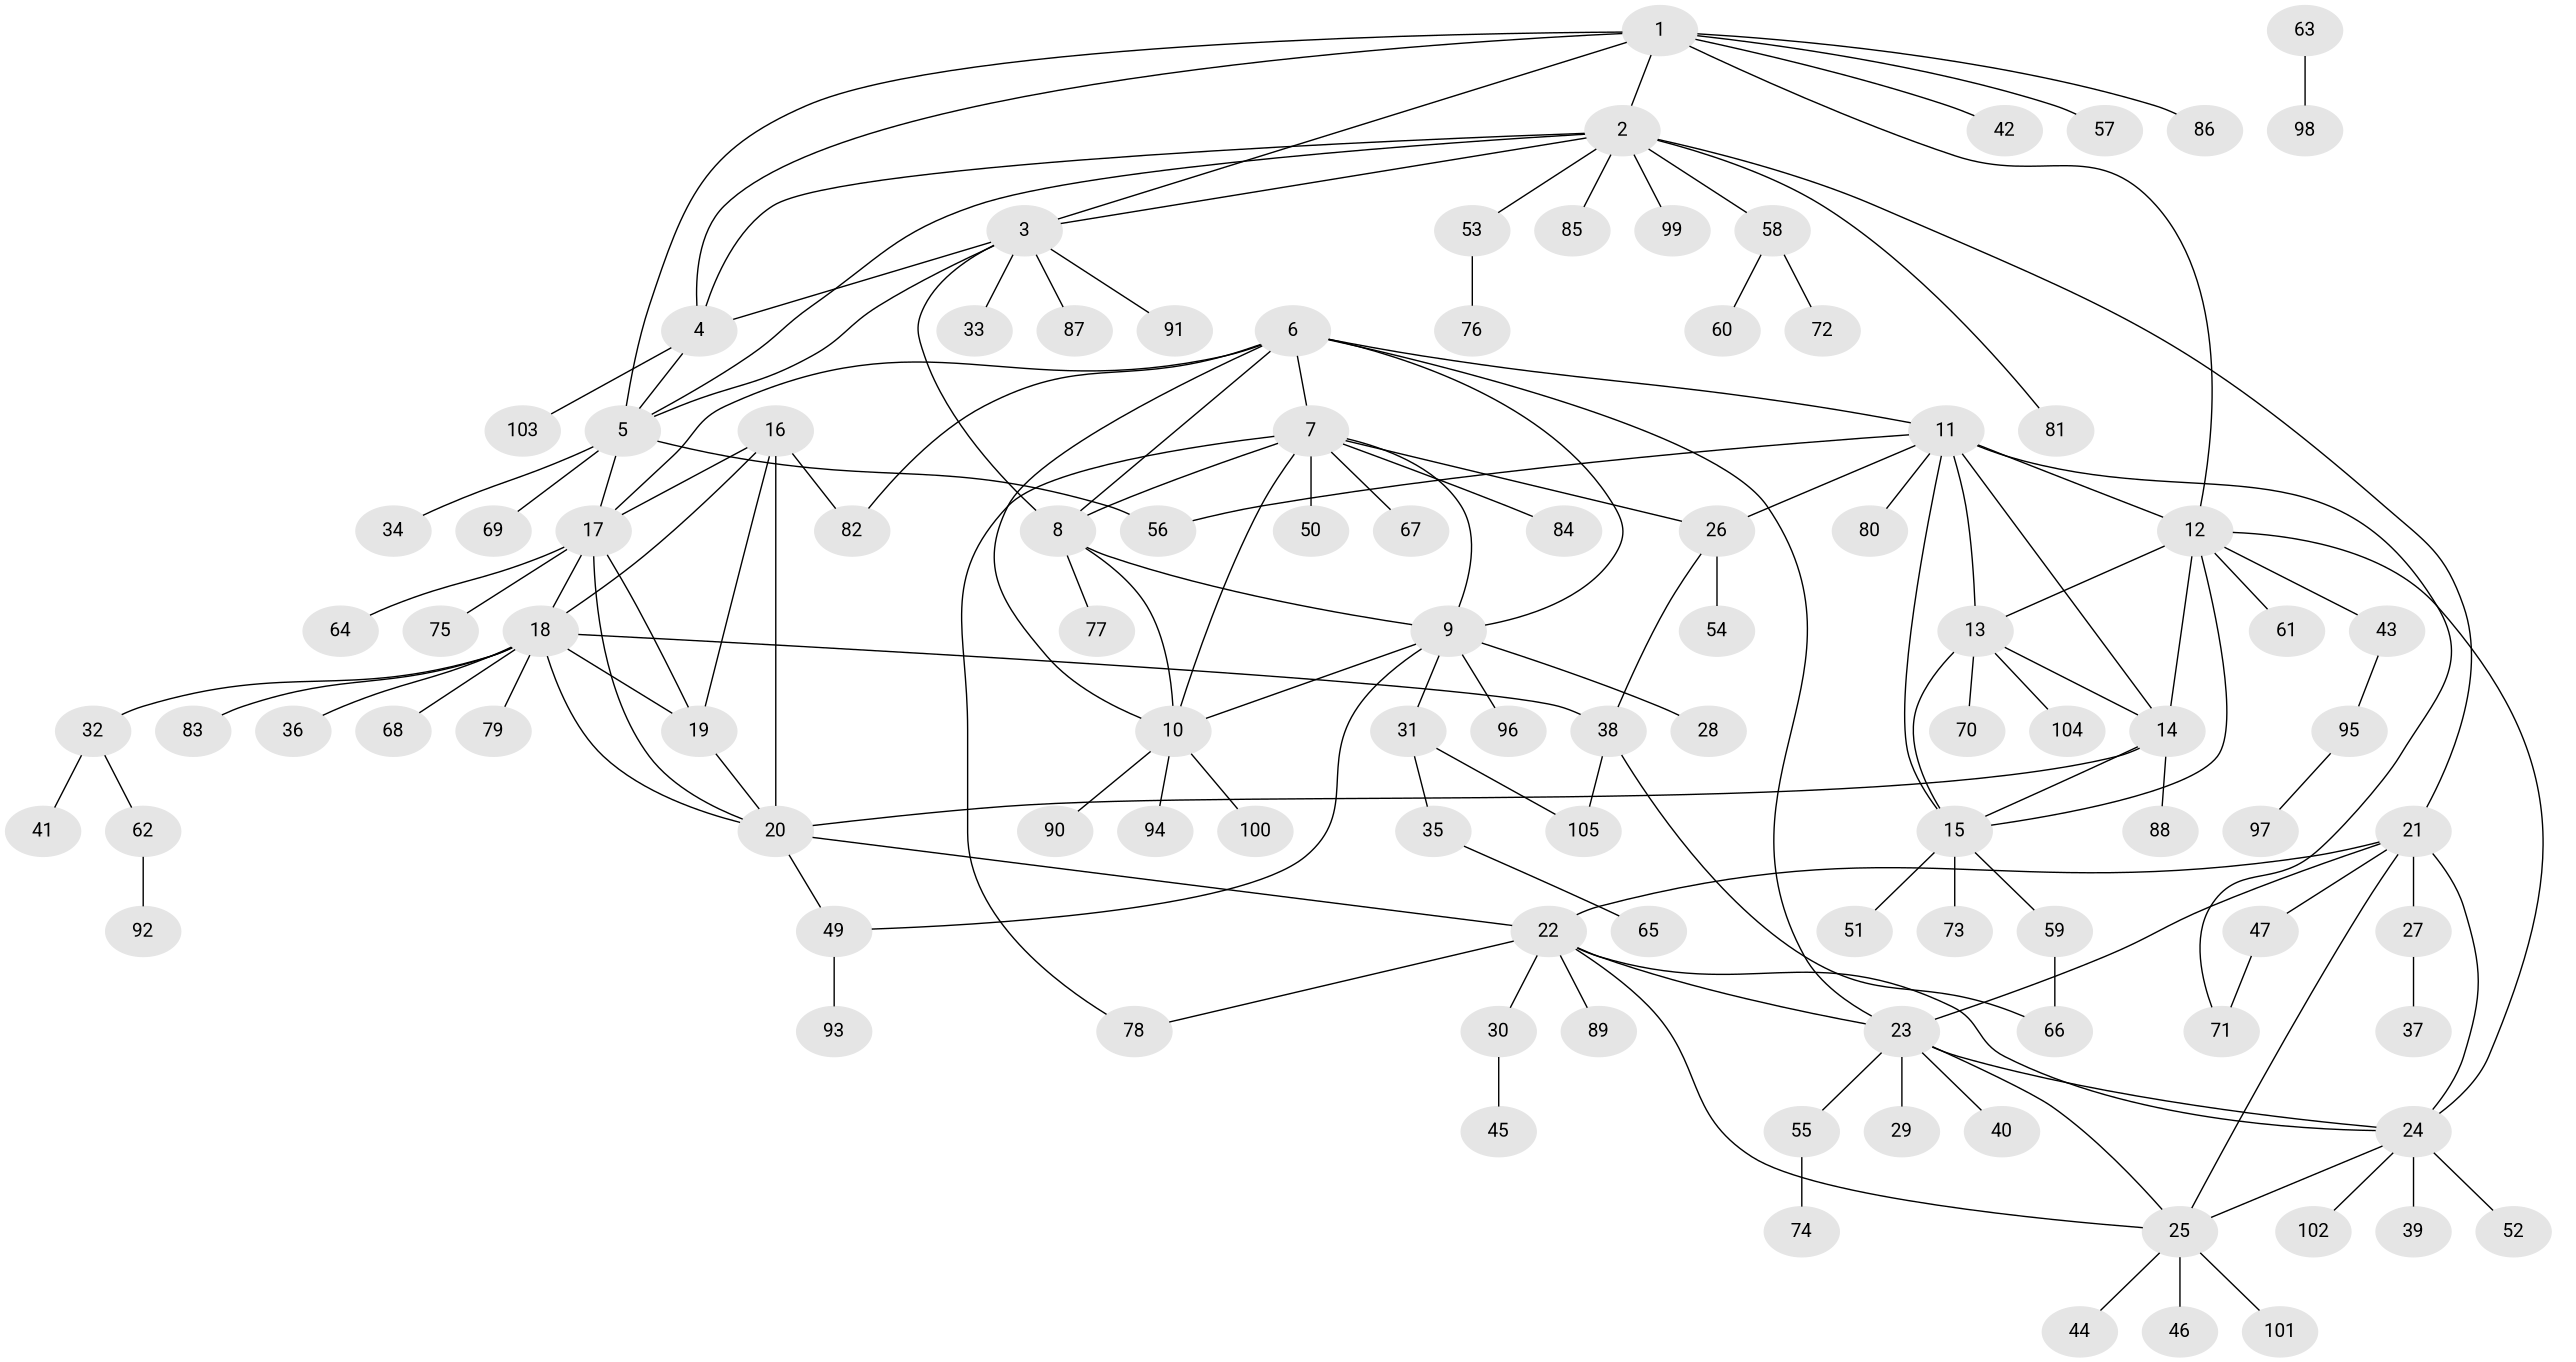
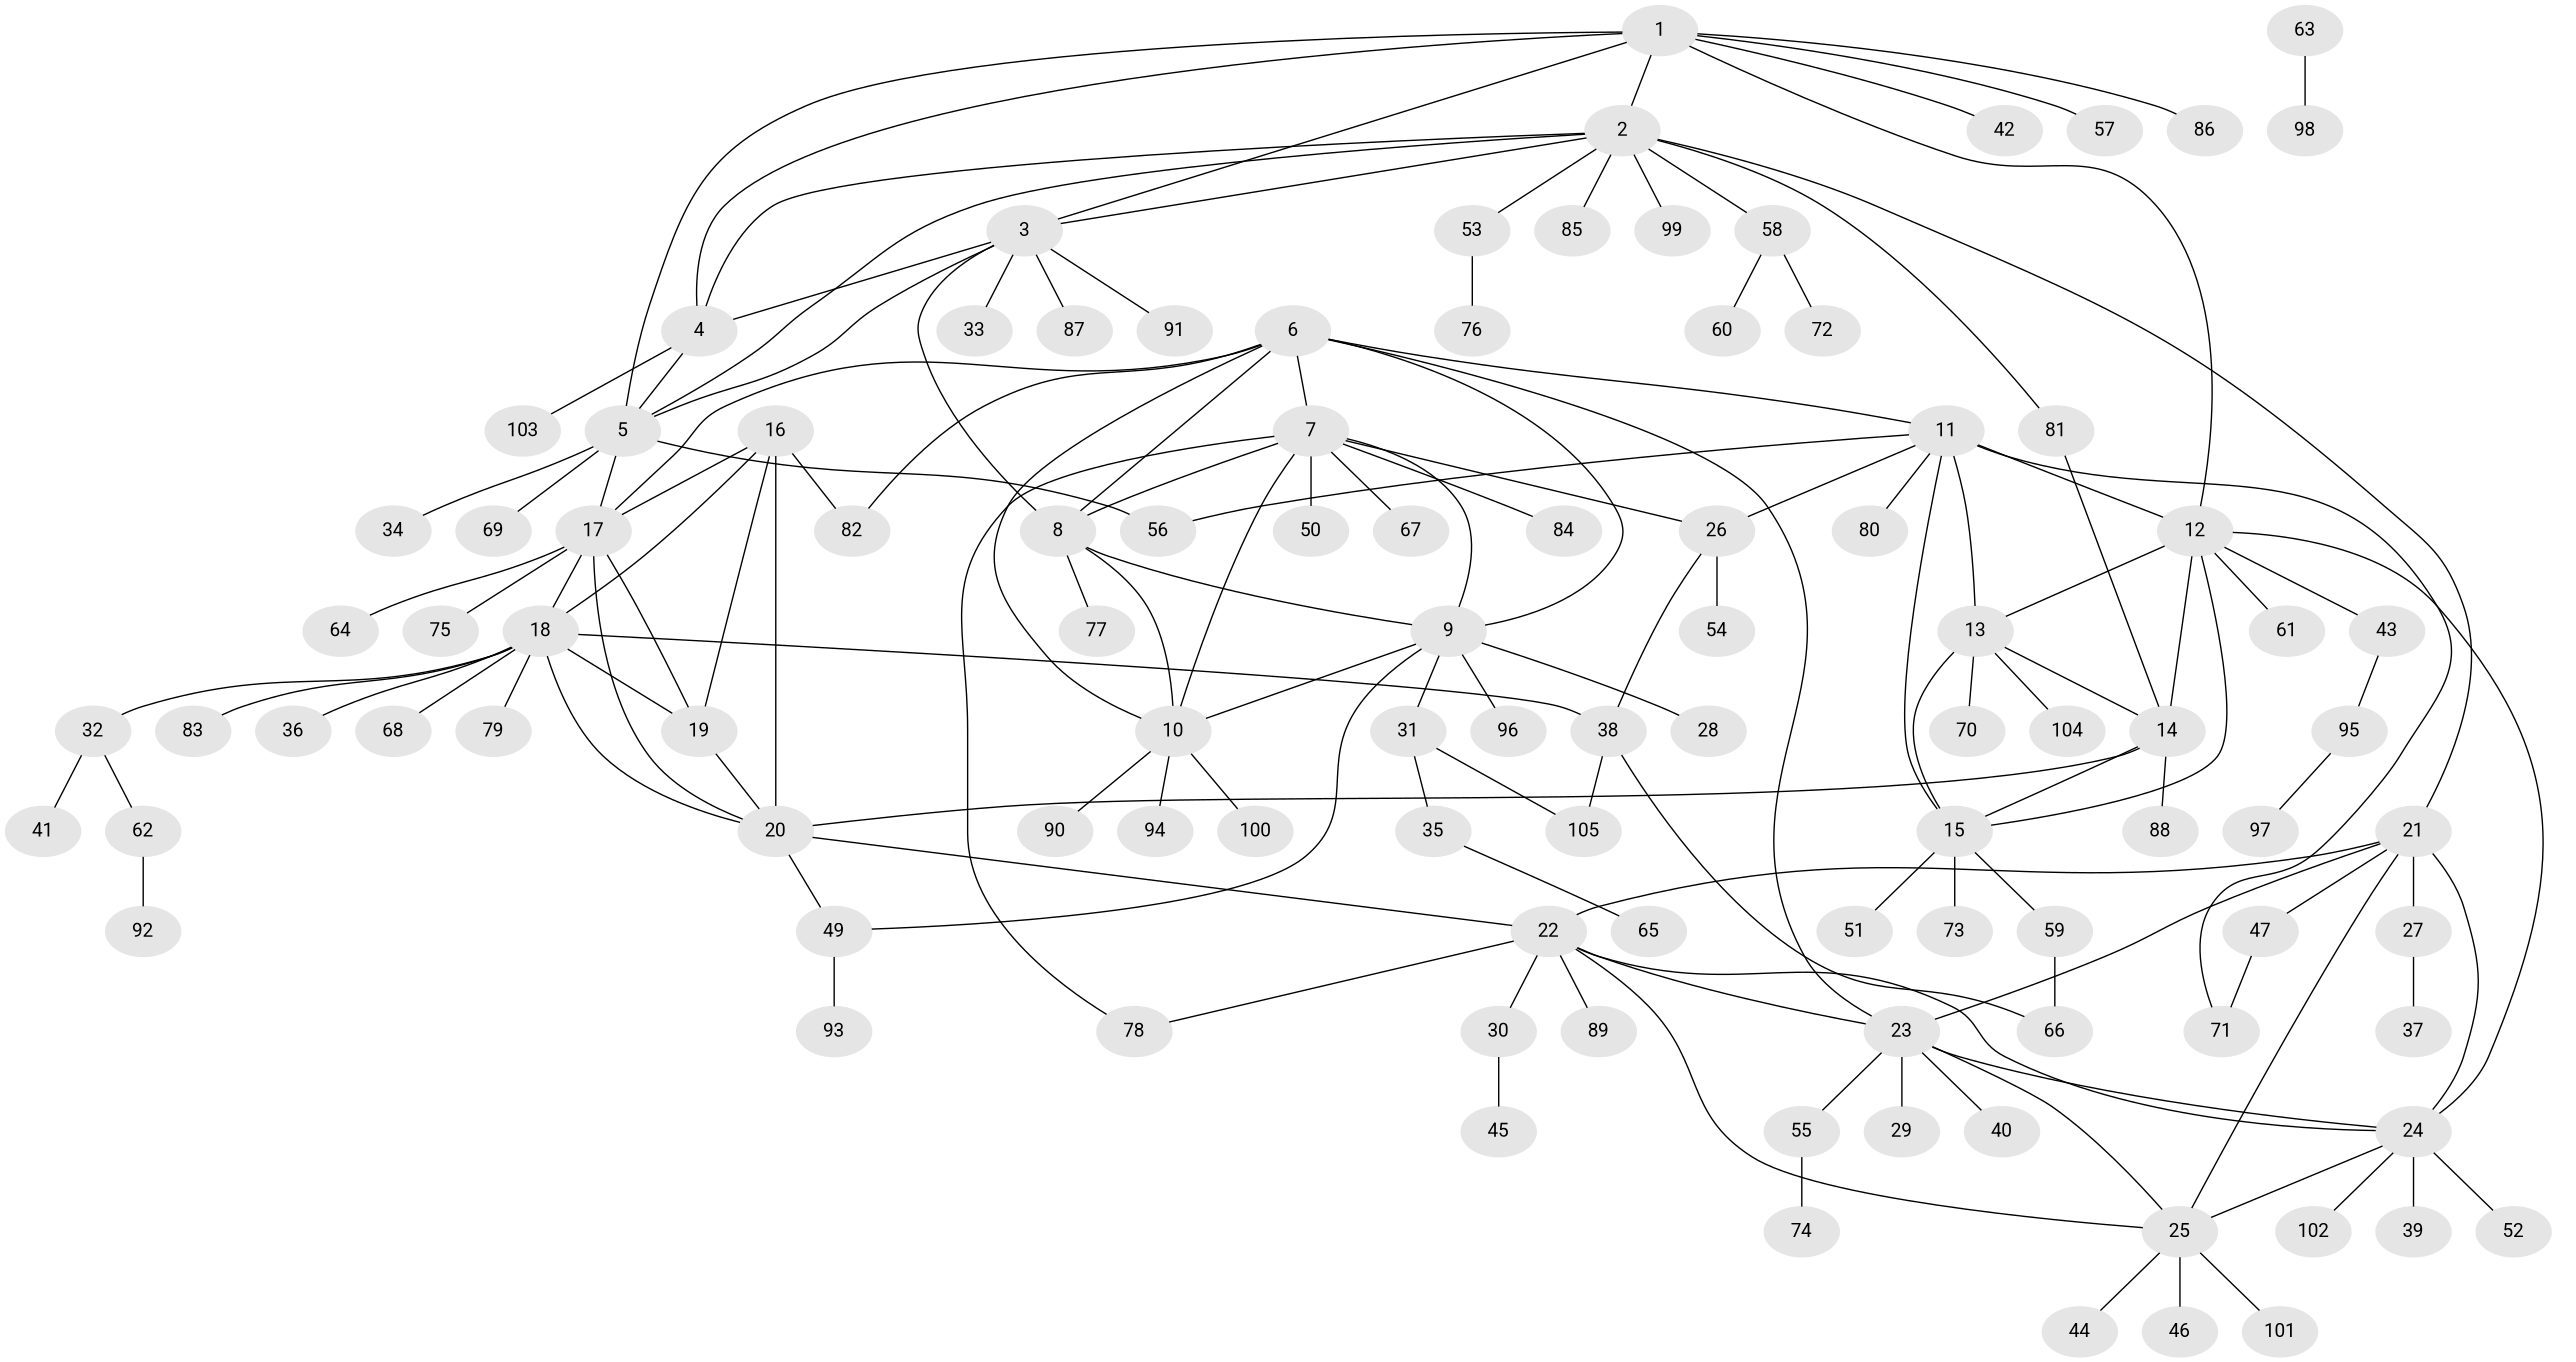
(2057, 581) -> (2112, 581)
